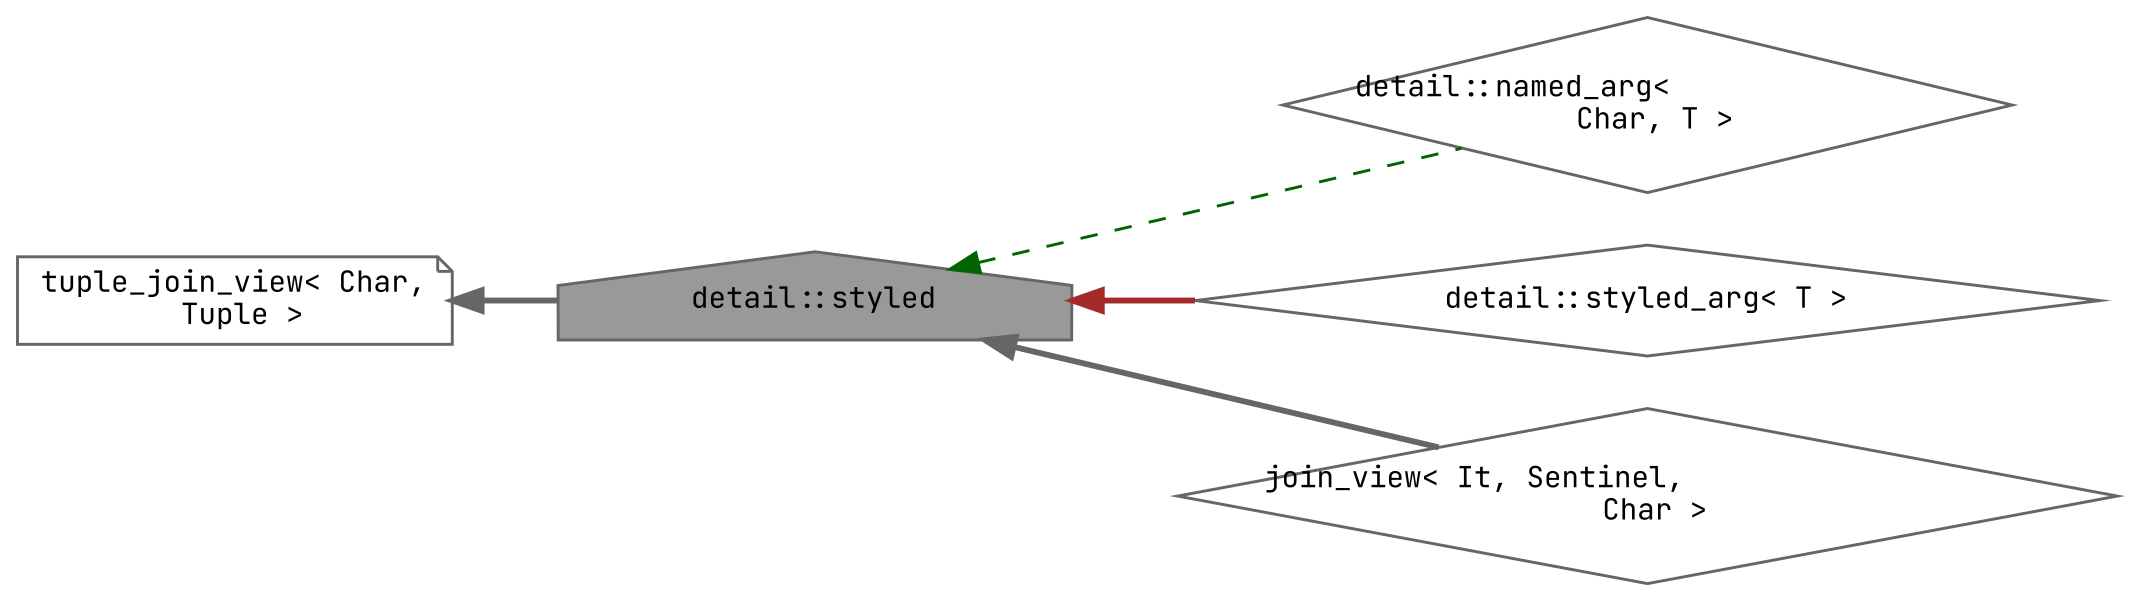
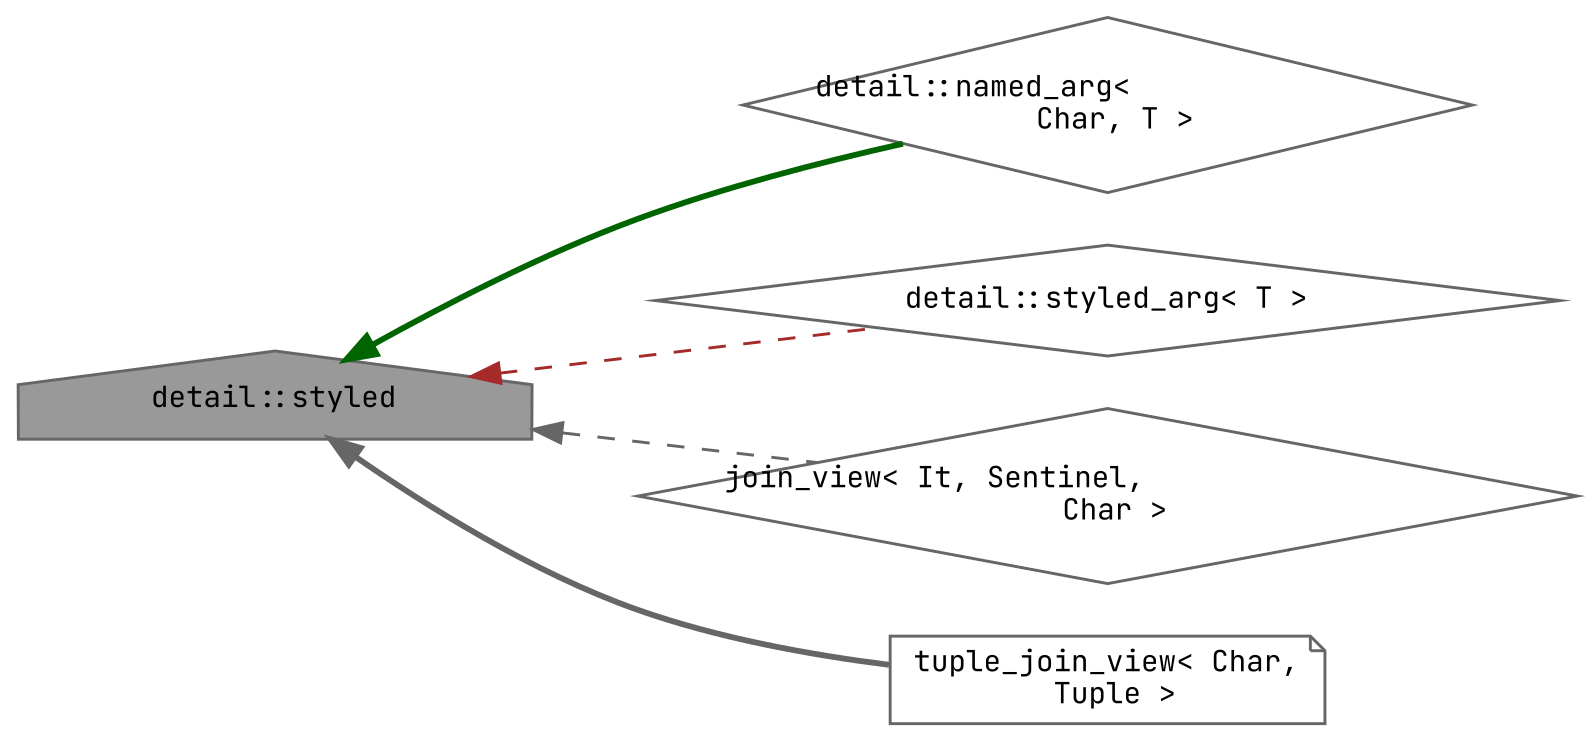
(1220, 205) -> (629, 222)
(520, 301) -> (607, 598)
(1149, 301) -> (688, 351)
(1226, 397) -> (690, 448)
